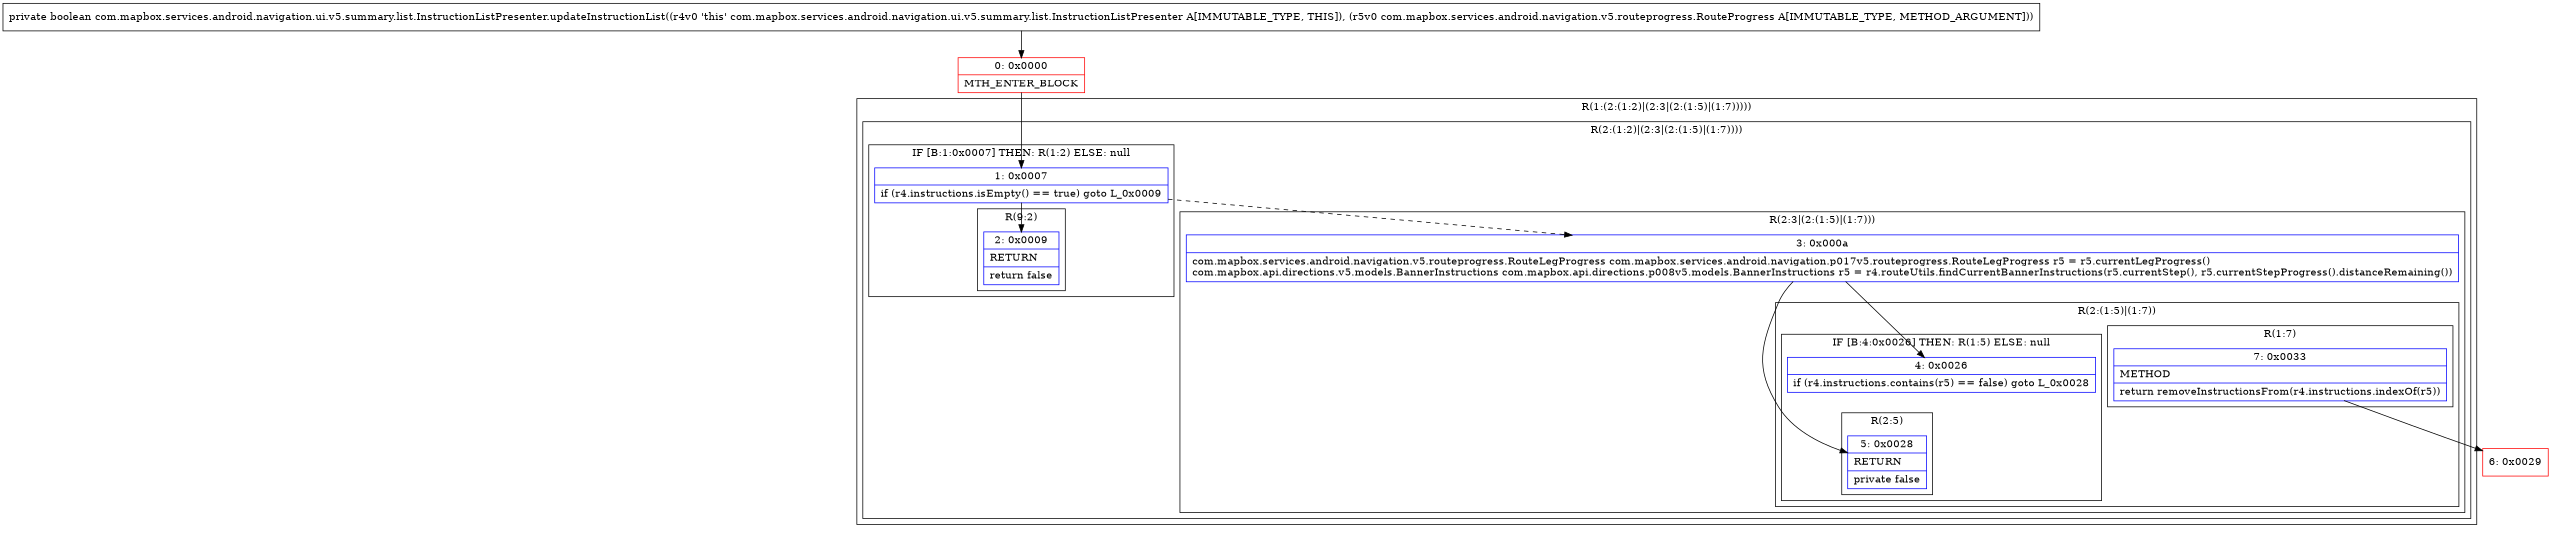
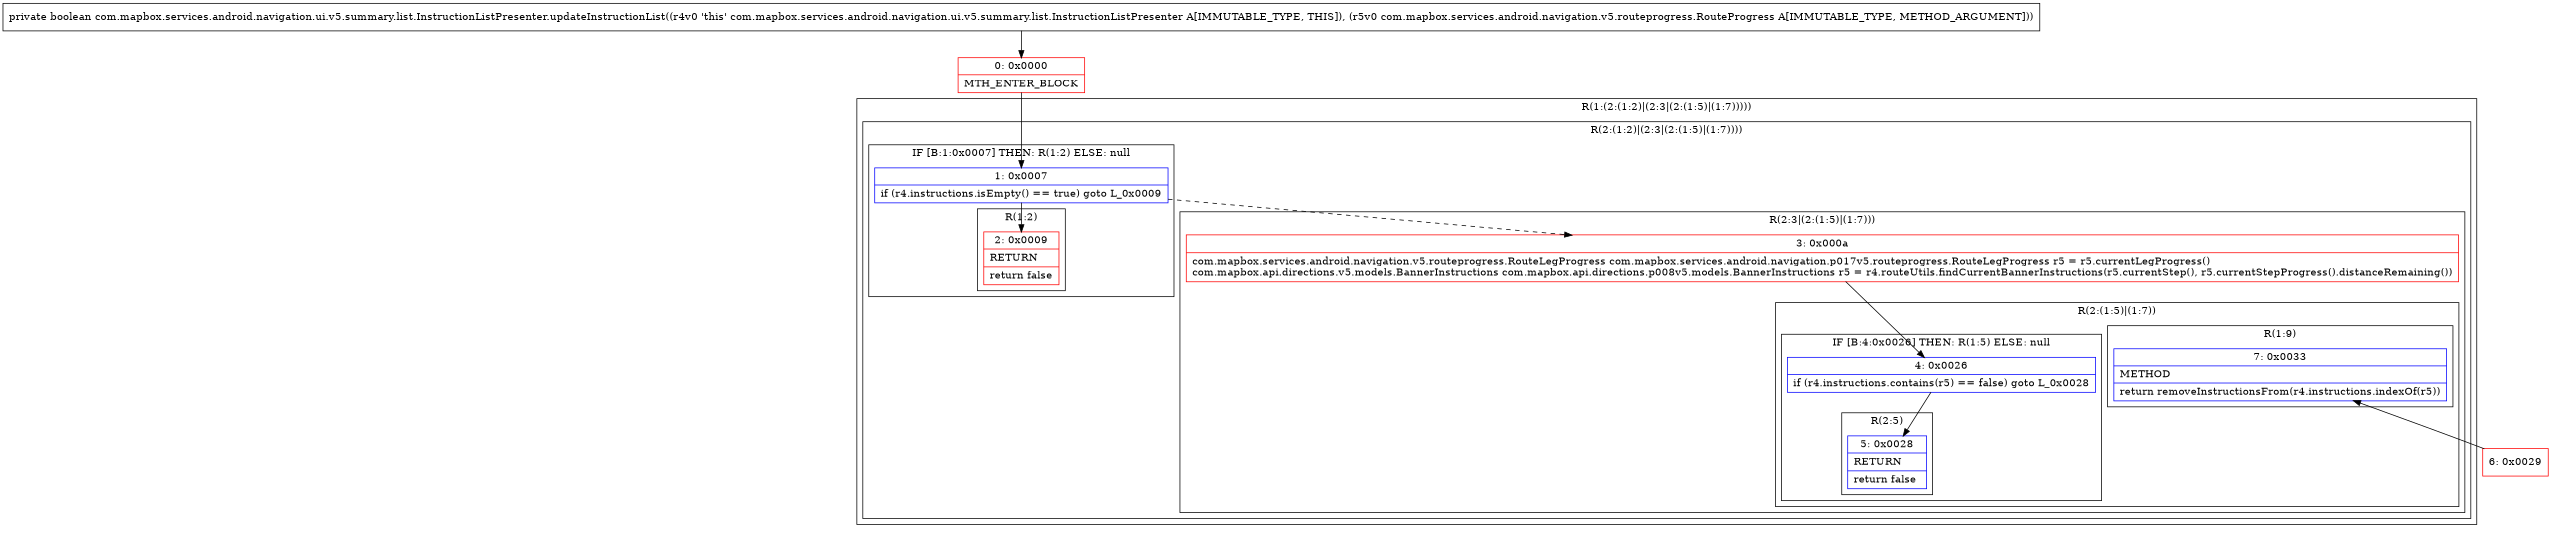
(1021, 217) -> (1021, 217)
(1021, 258) -> (1021, 258)
(1822, 258) -> (1822, 258)
(2280, 334) -> (2280, 334)
(1766, 380) -> (1921, 408)
(2410, 425) -> (2422, 426)
(1887, 479) -> (1885, 479)
